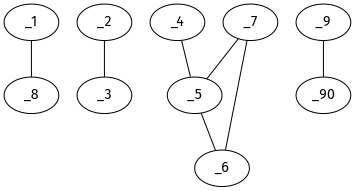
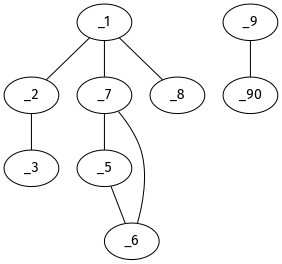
(177, 22) -> none
none -> (68, 59)
none -> (104, 59)
